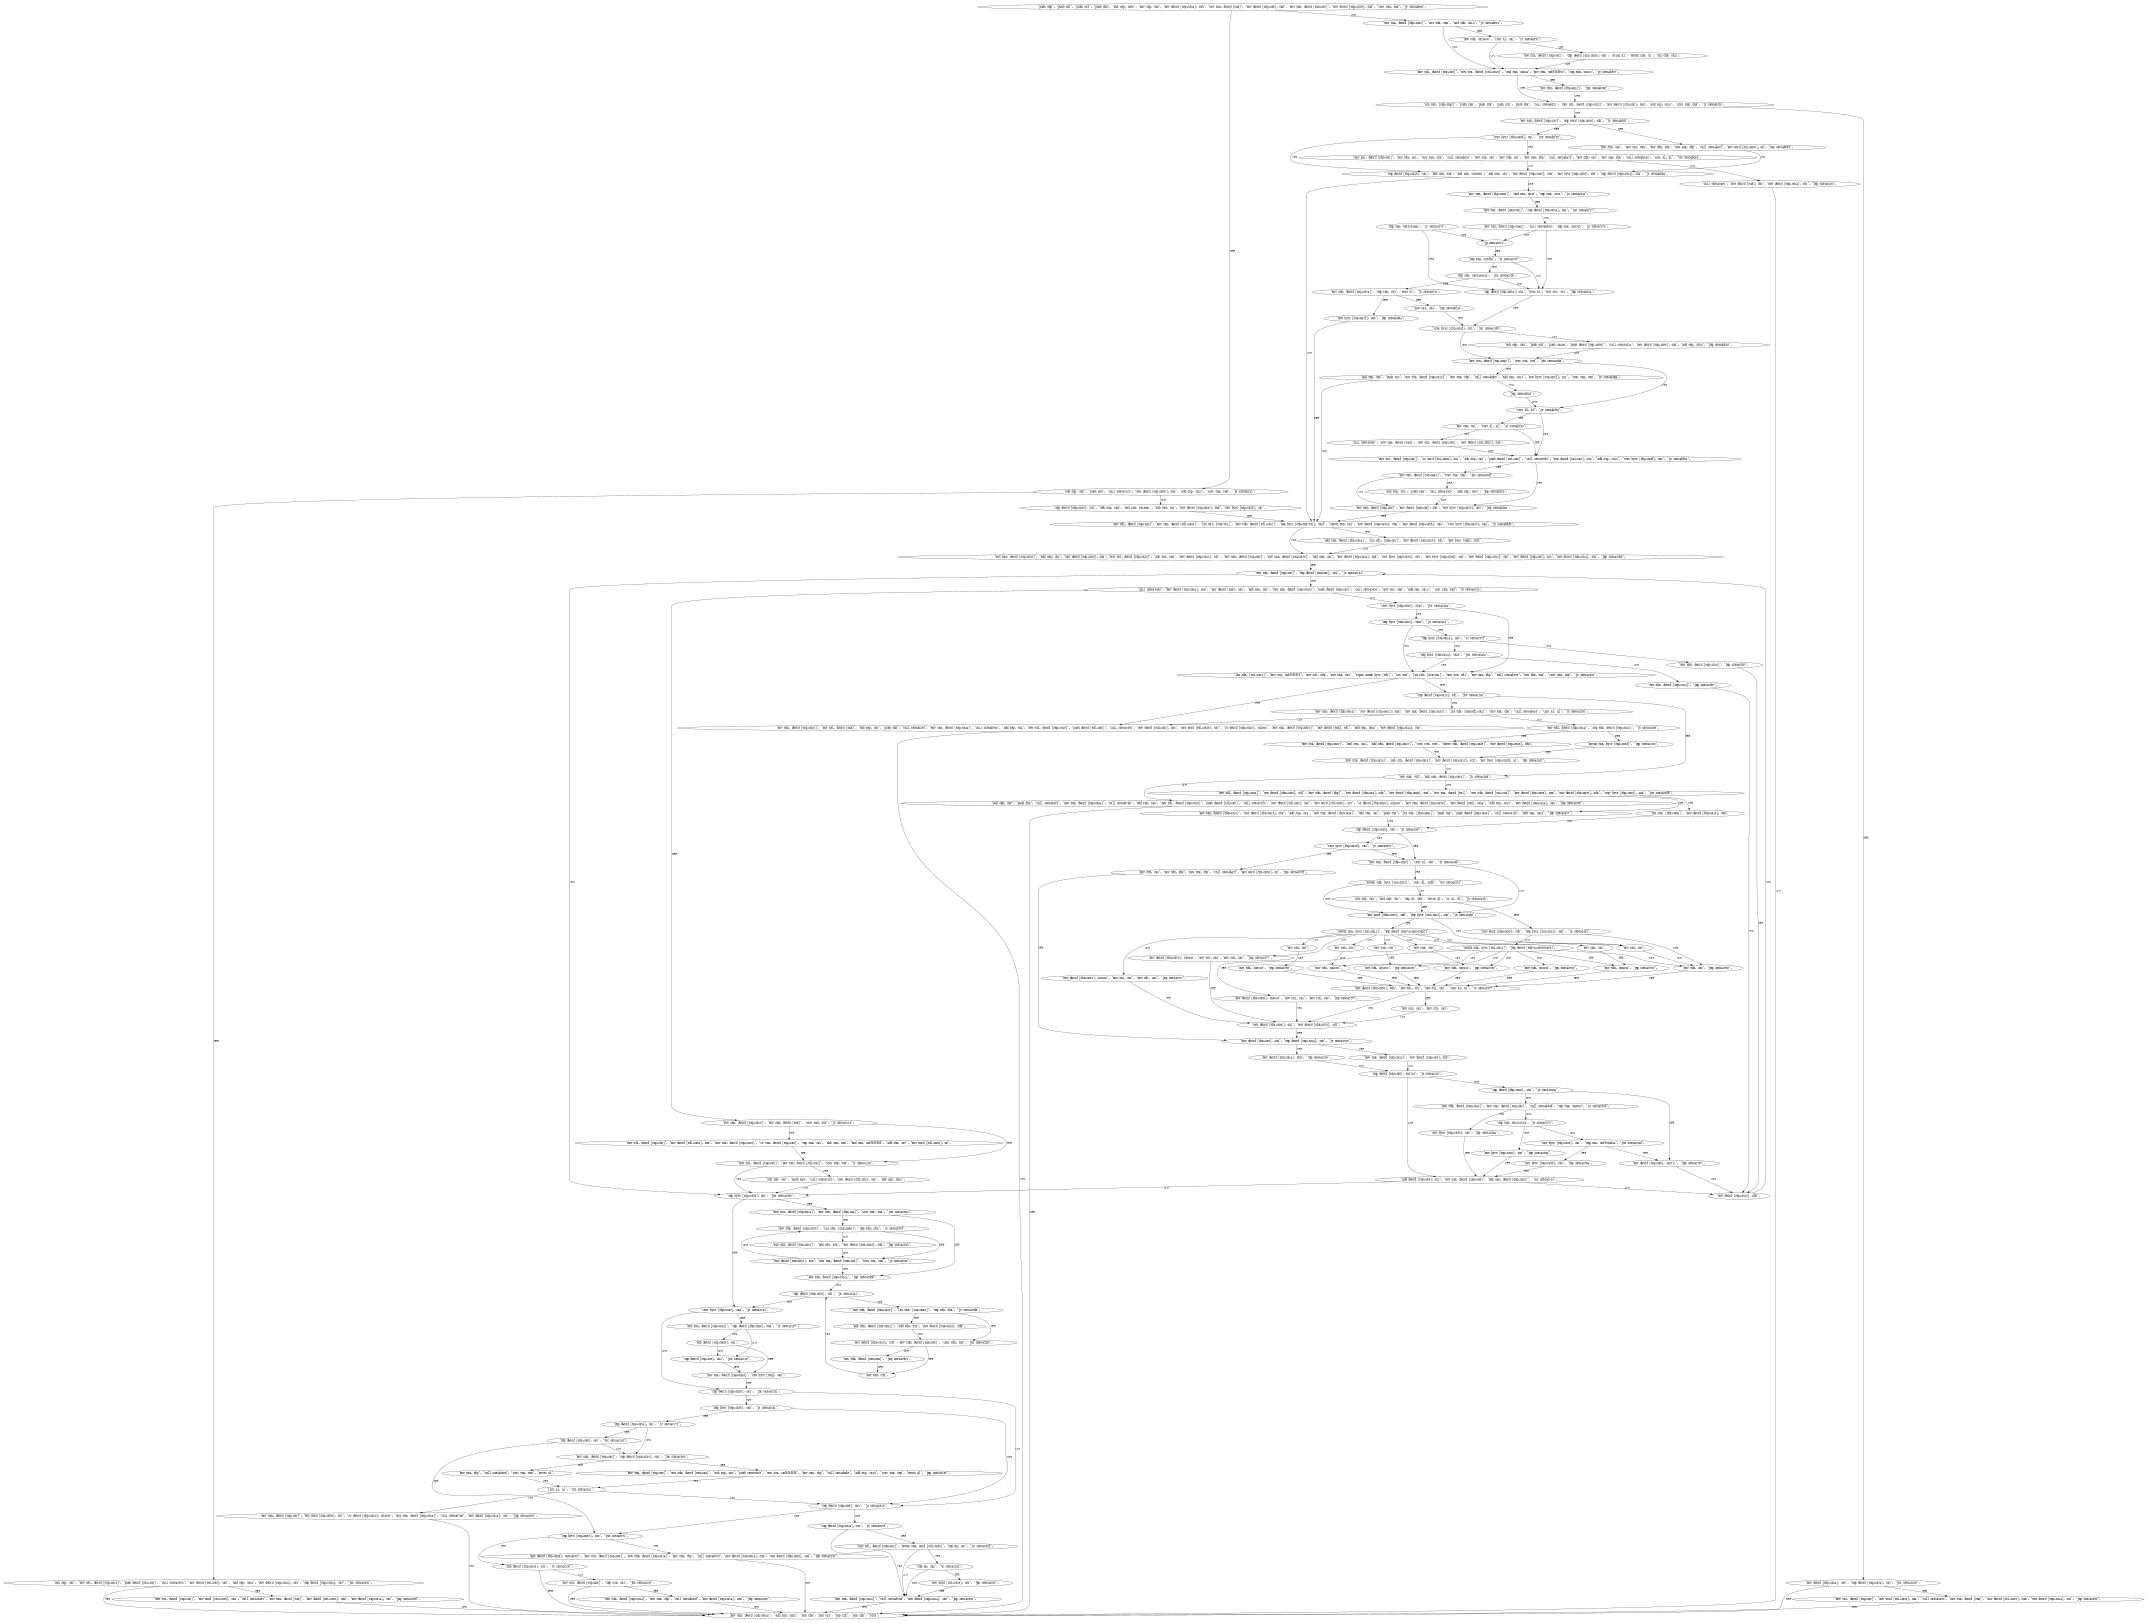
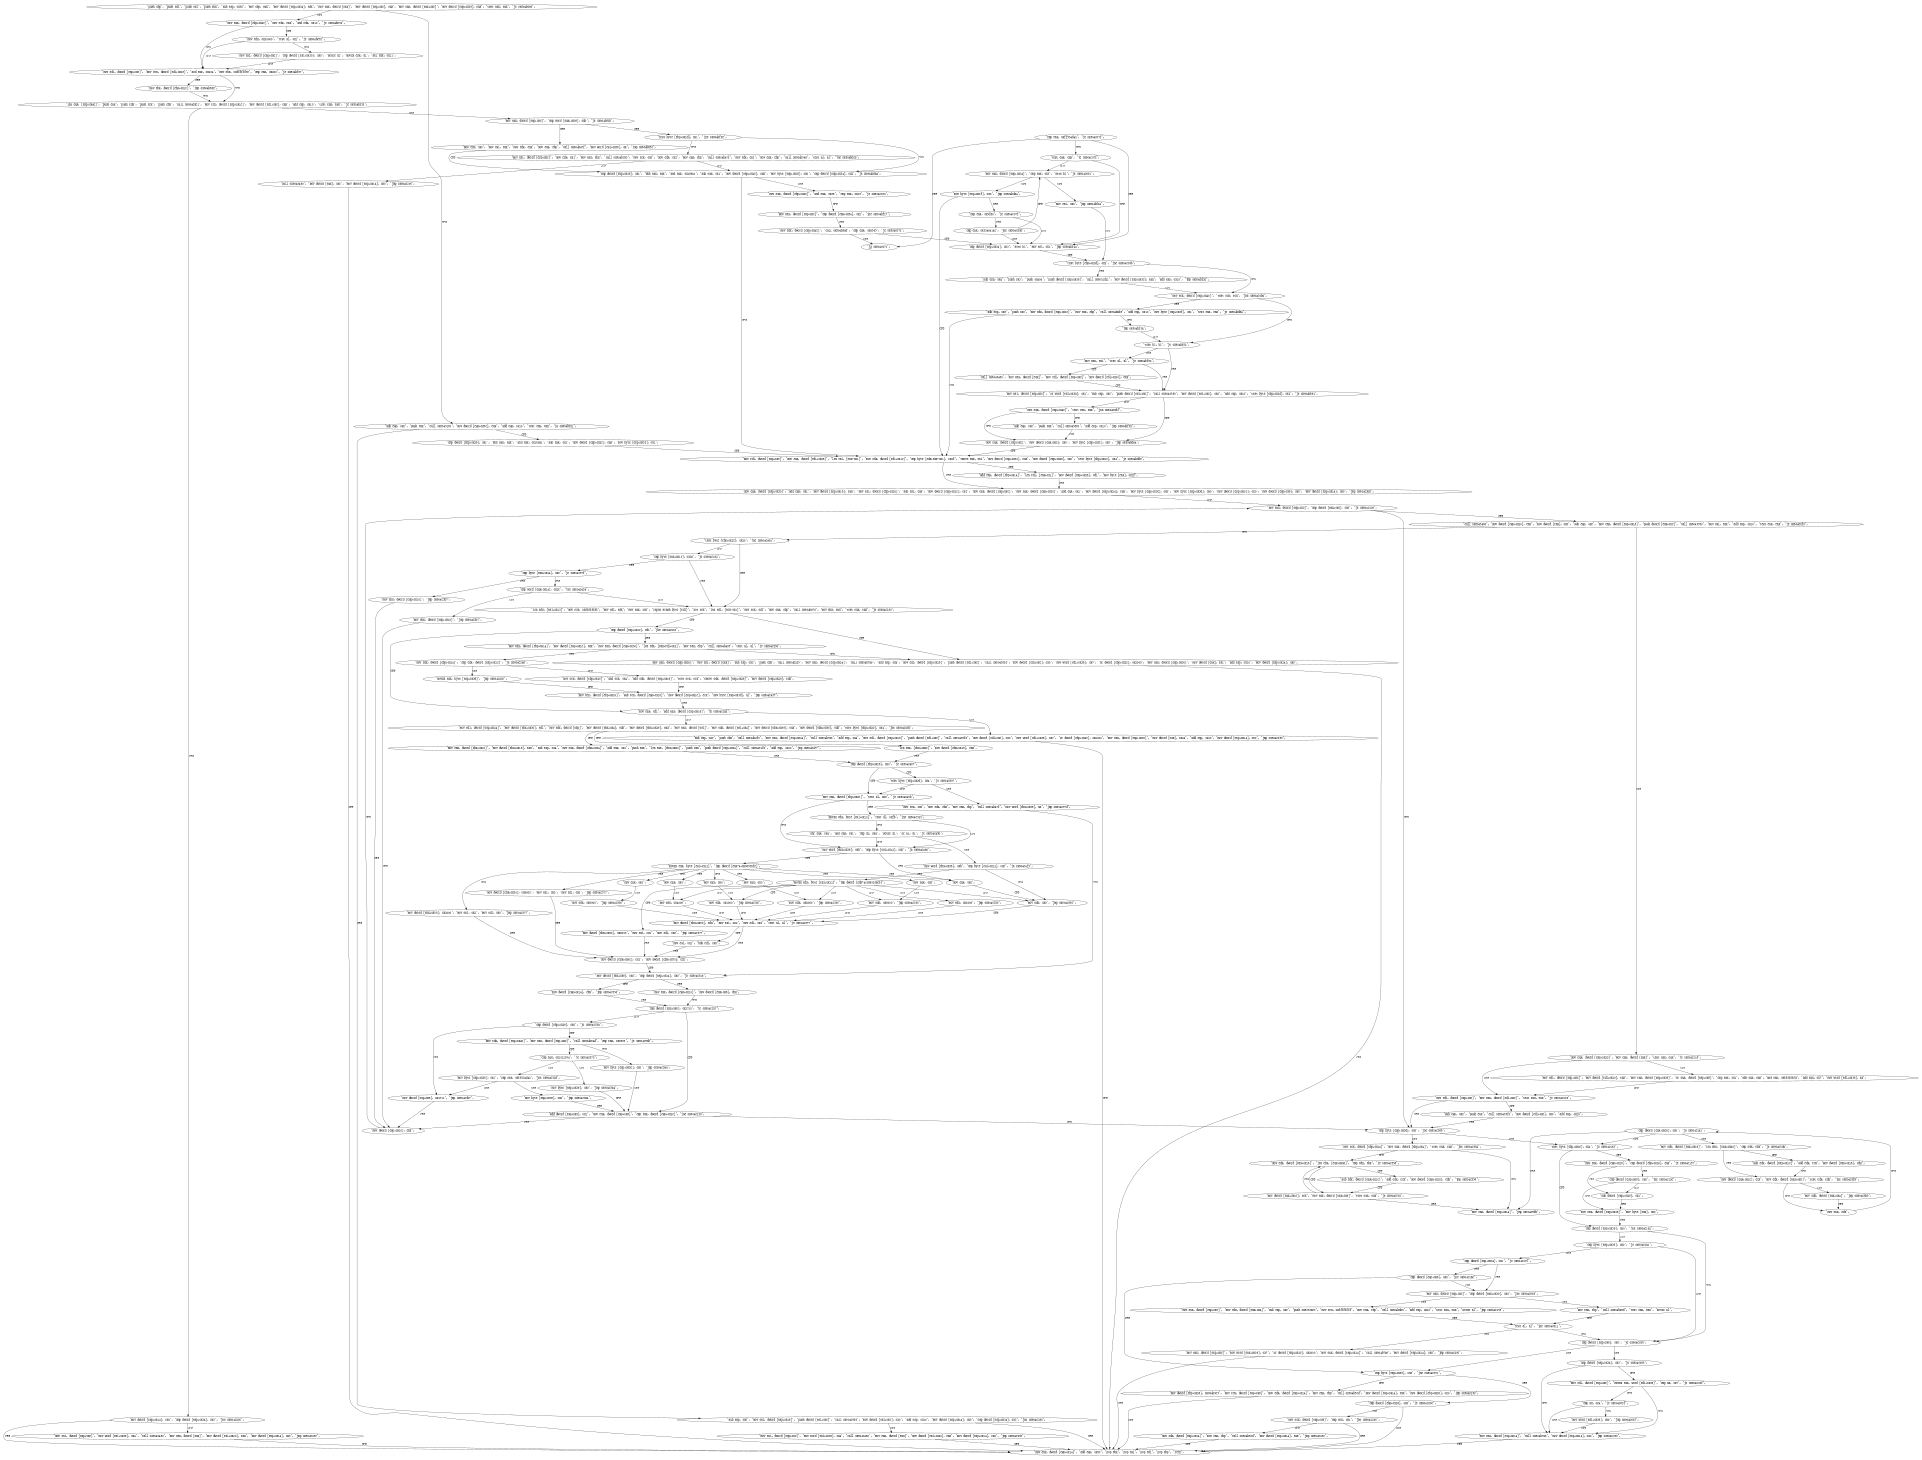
none -> (1076, 158)
(1495, 250) -> (991, 204)
(1425, 1009) -> (696, 944)
(835, 1285) -> (1542, 1136)
(718, 1350) -> (1633, 1187)
